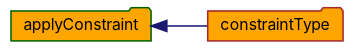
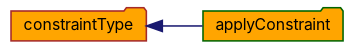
(187, 26) -> (183, 26)
